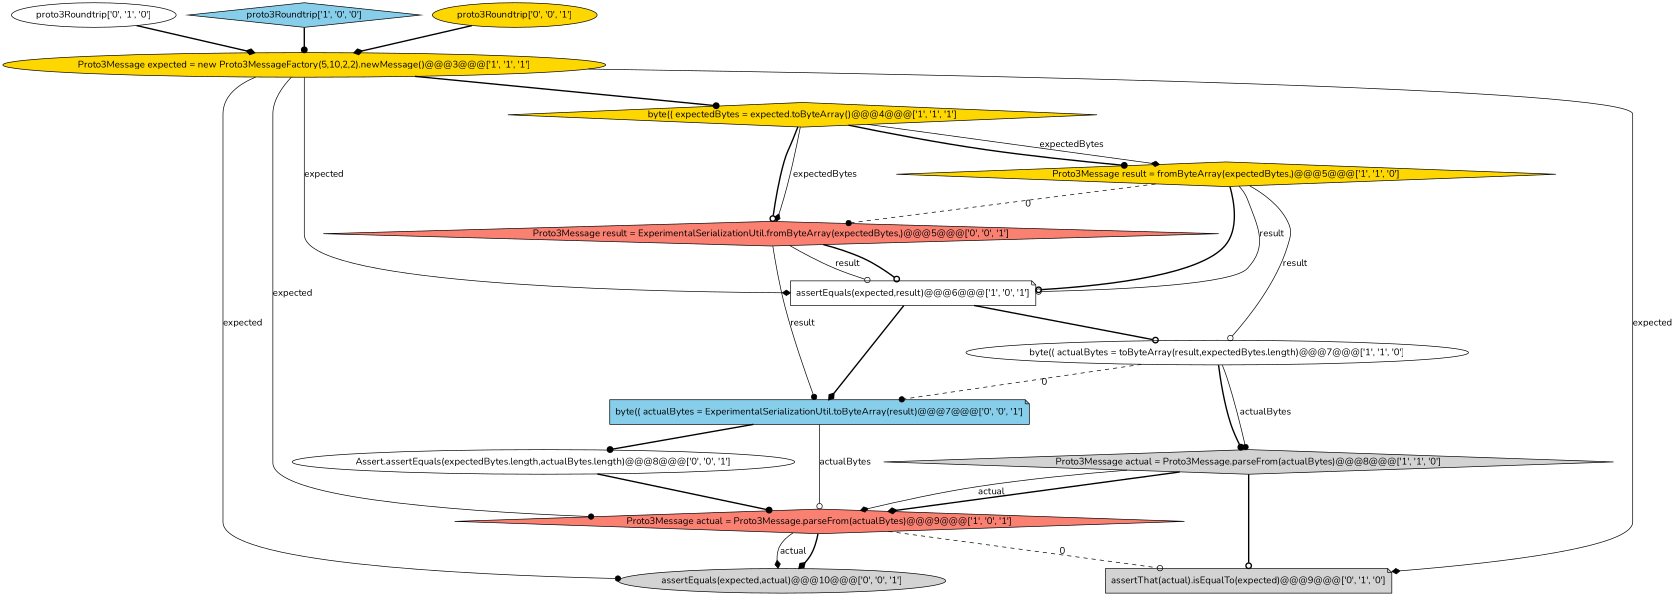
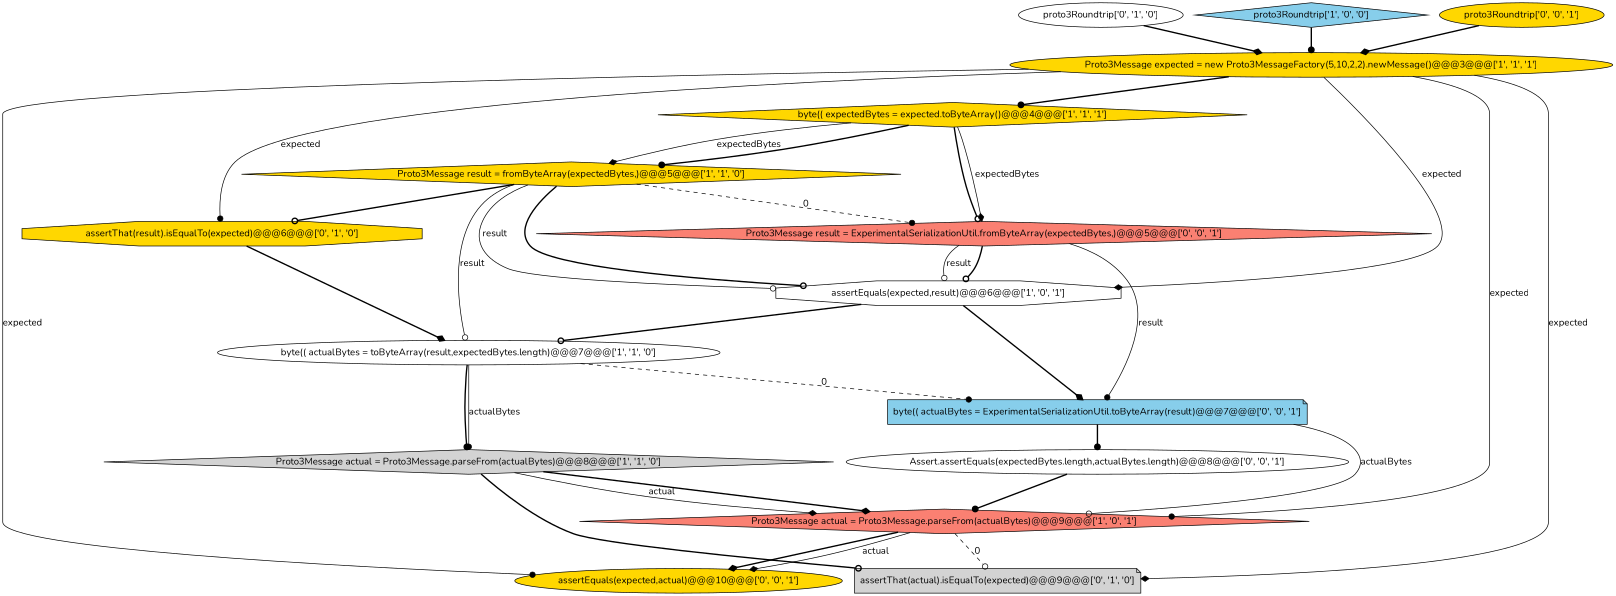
none -> (222, 234)
(913, 293) -> (948, 293)
(782, 581) -> (679, 581)
